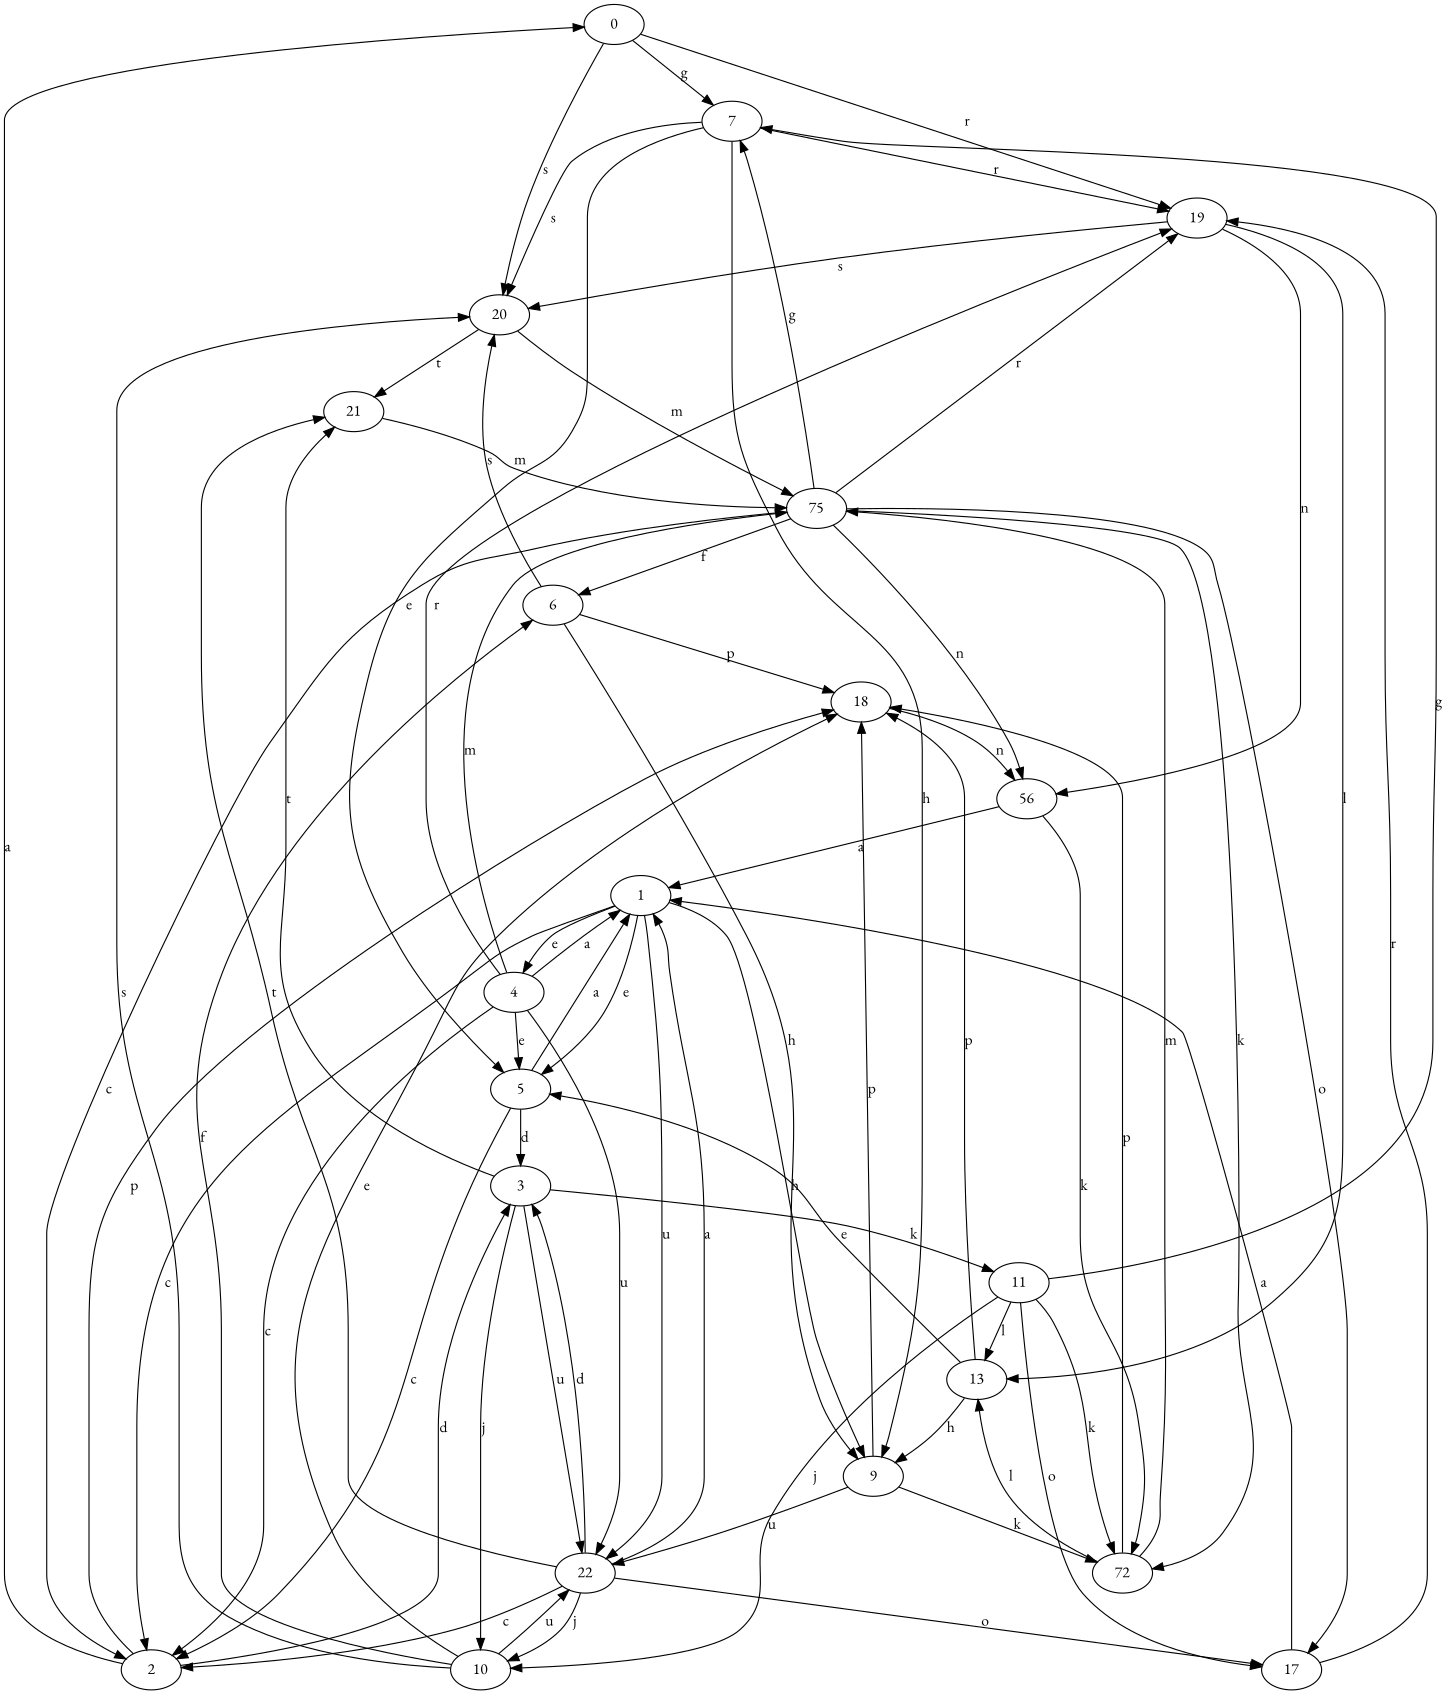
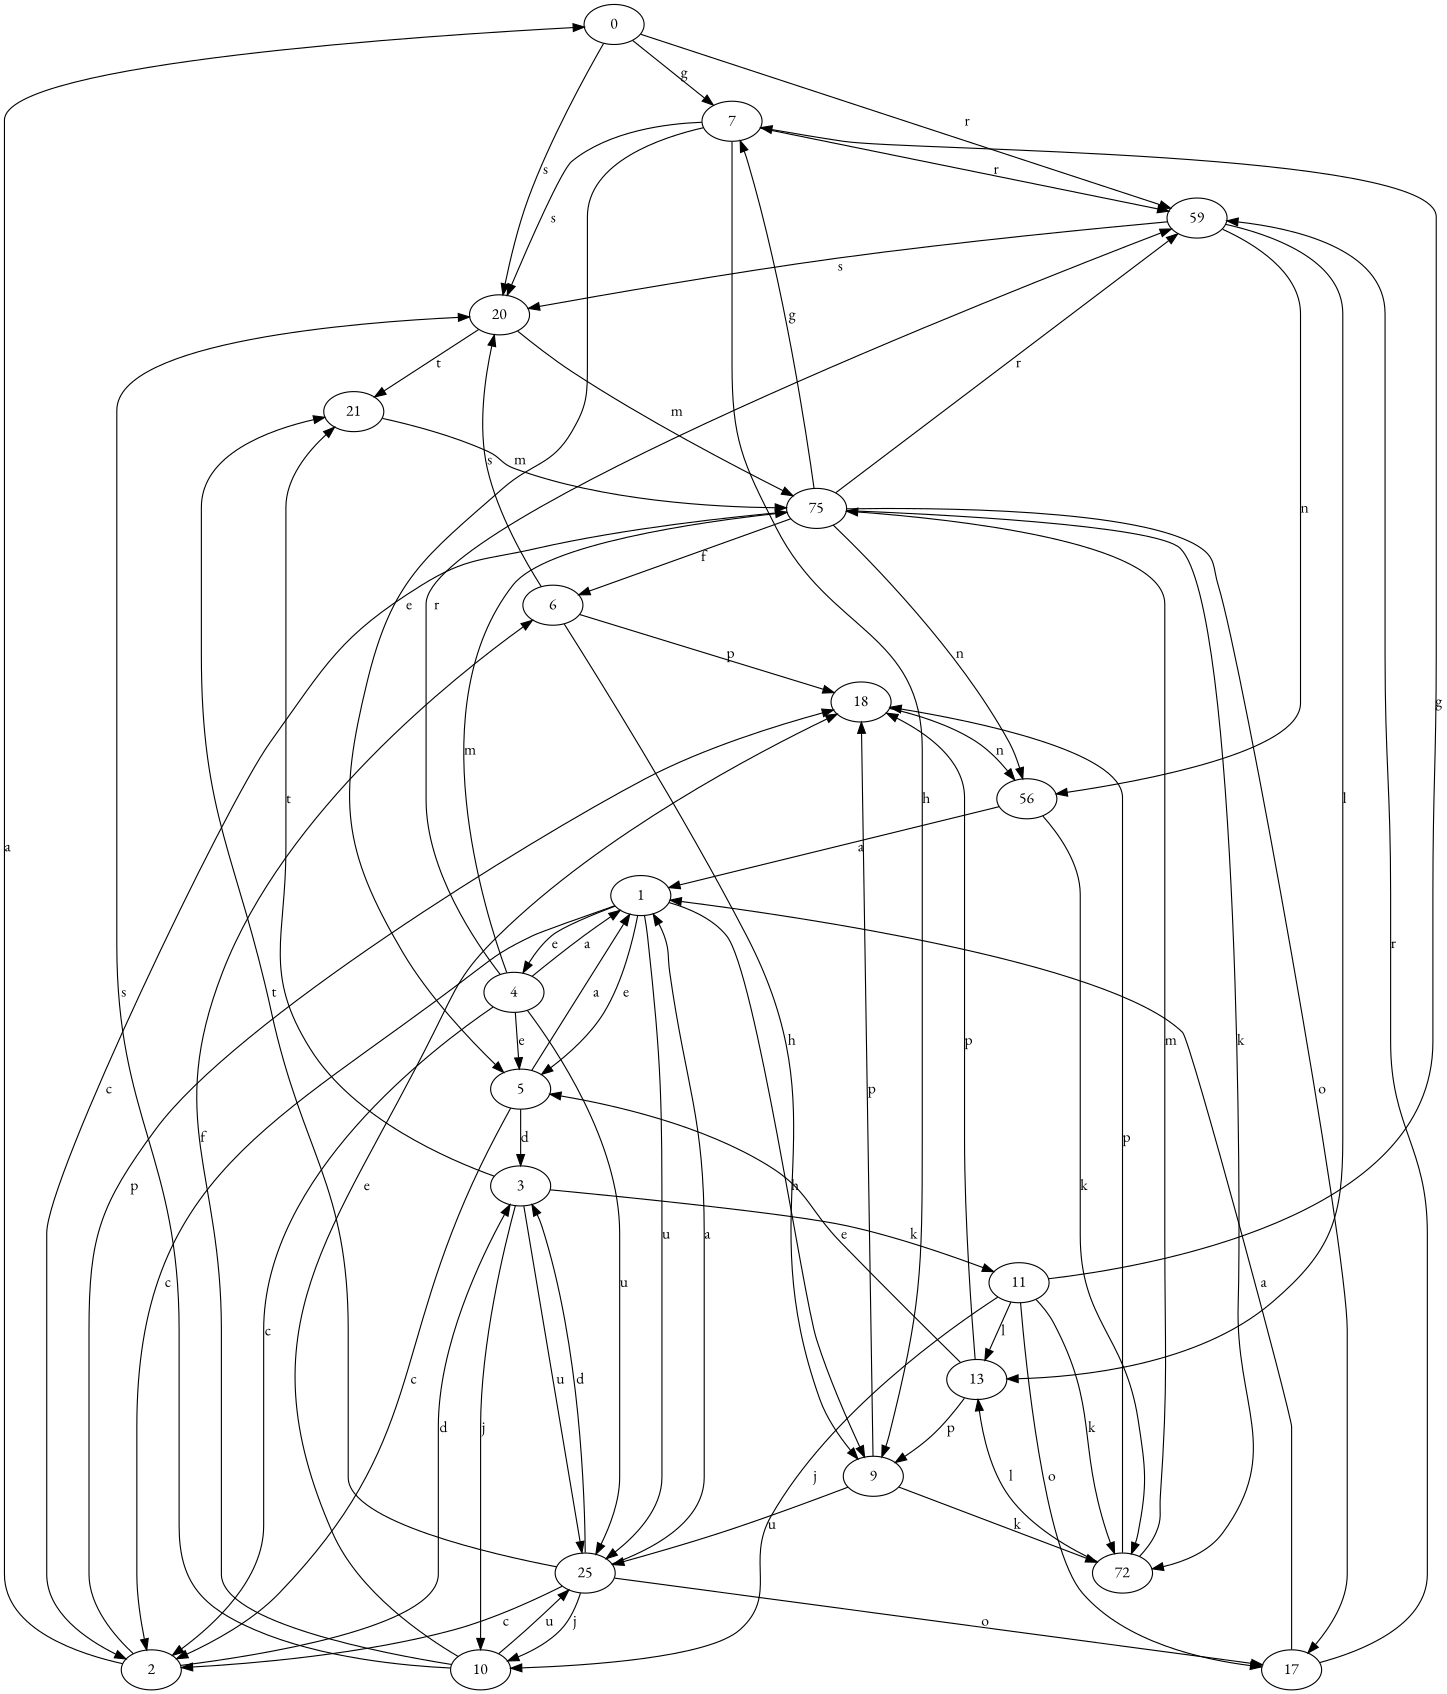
(1197, 218) -> (1197, 218)
(951, 1428) -> (951, 1428)
(585, 1573) -> (585, 1573)
